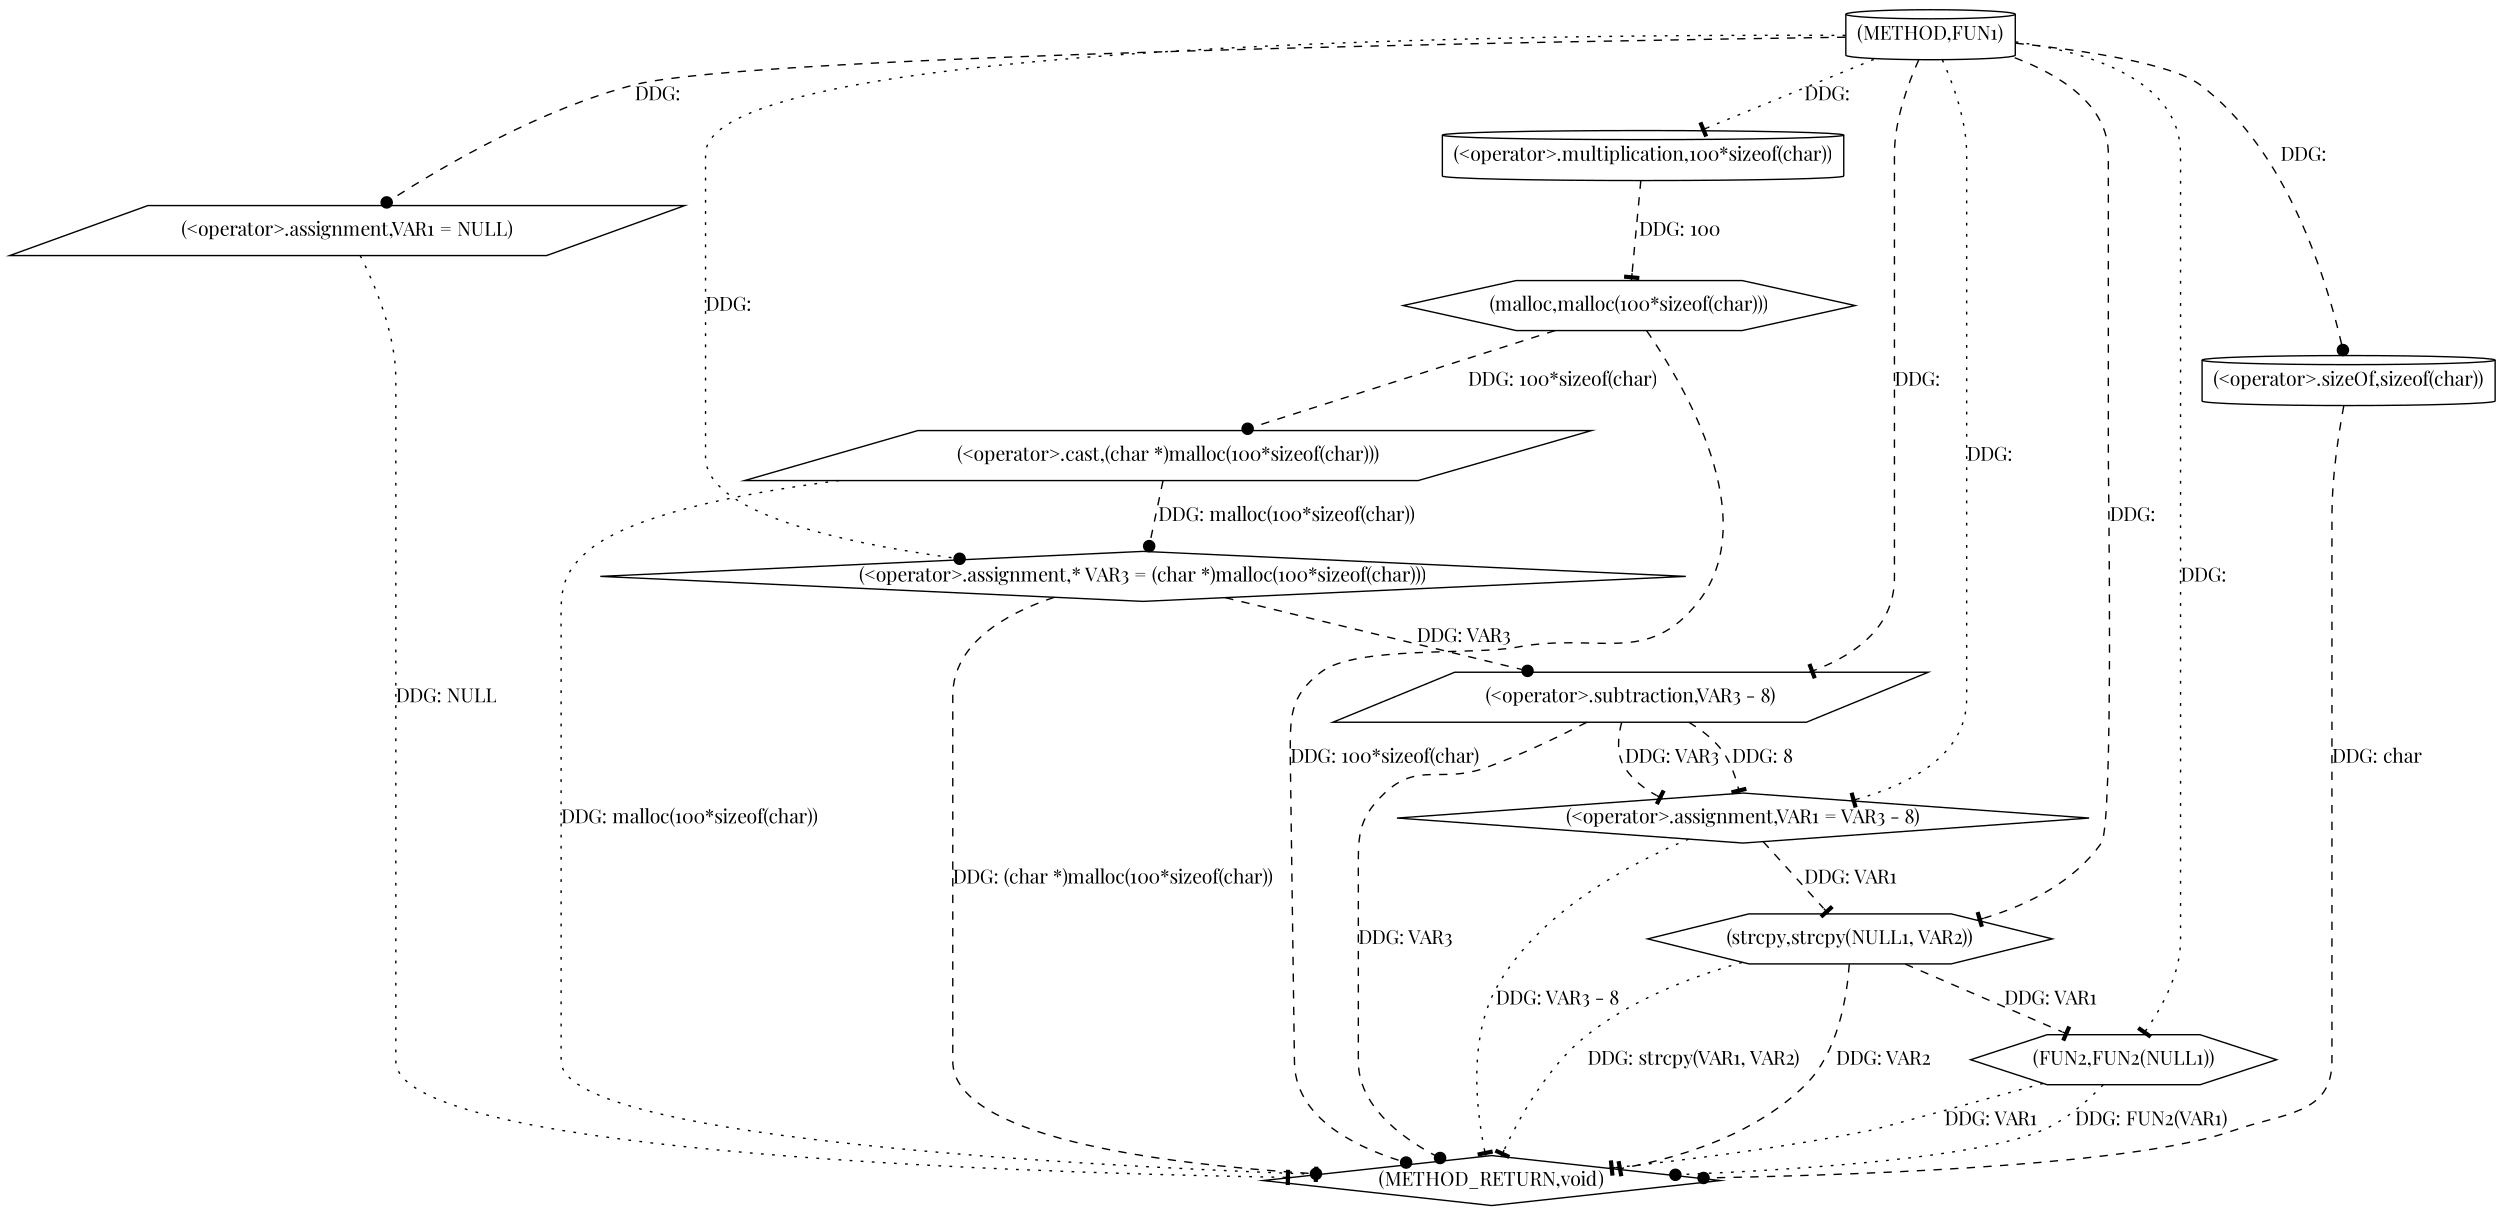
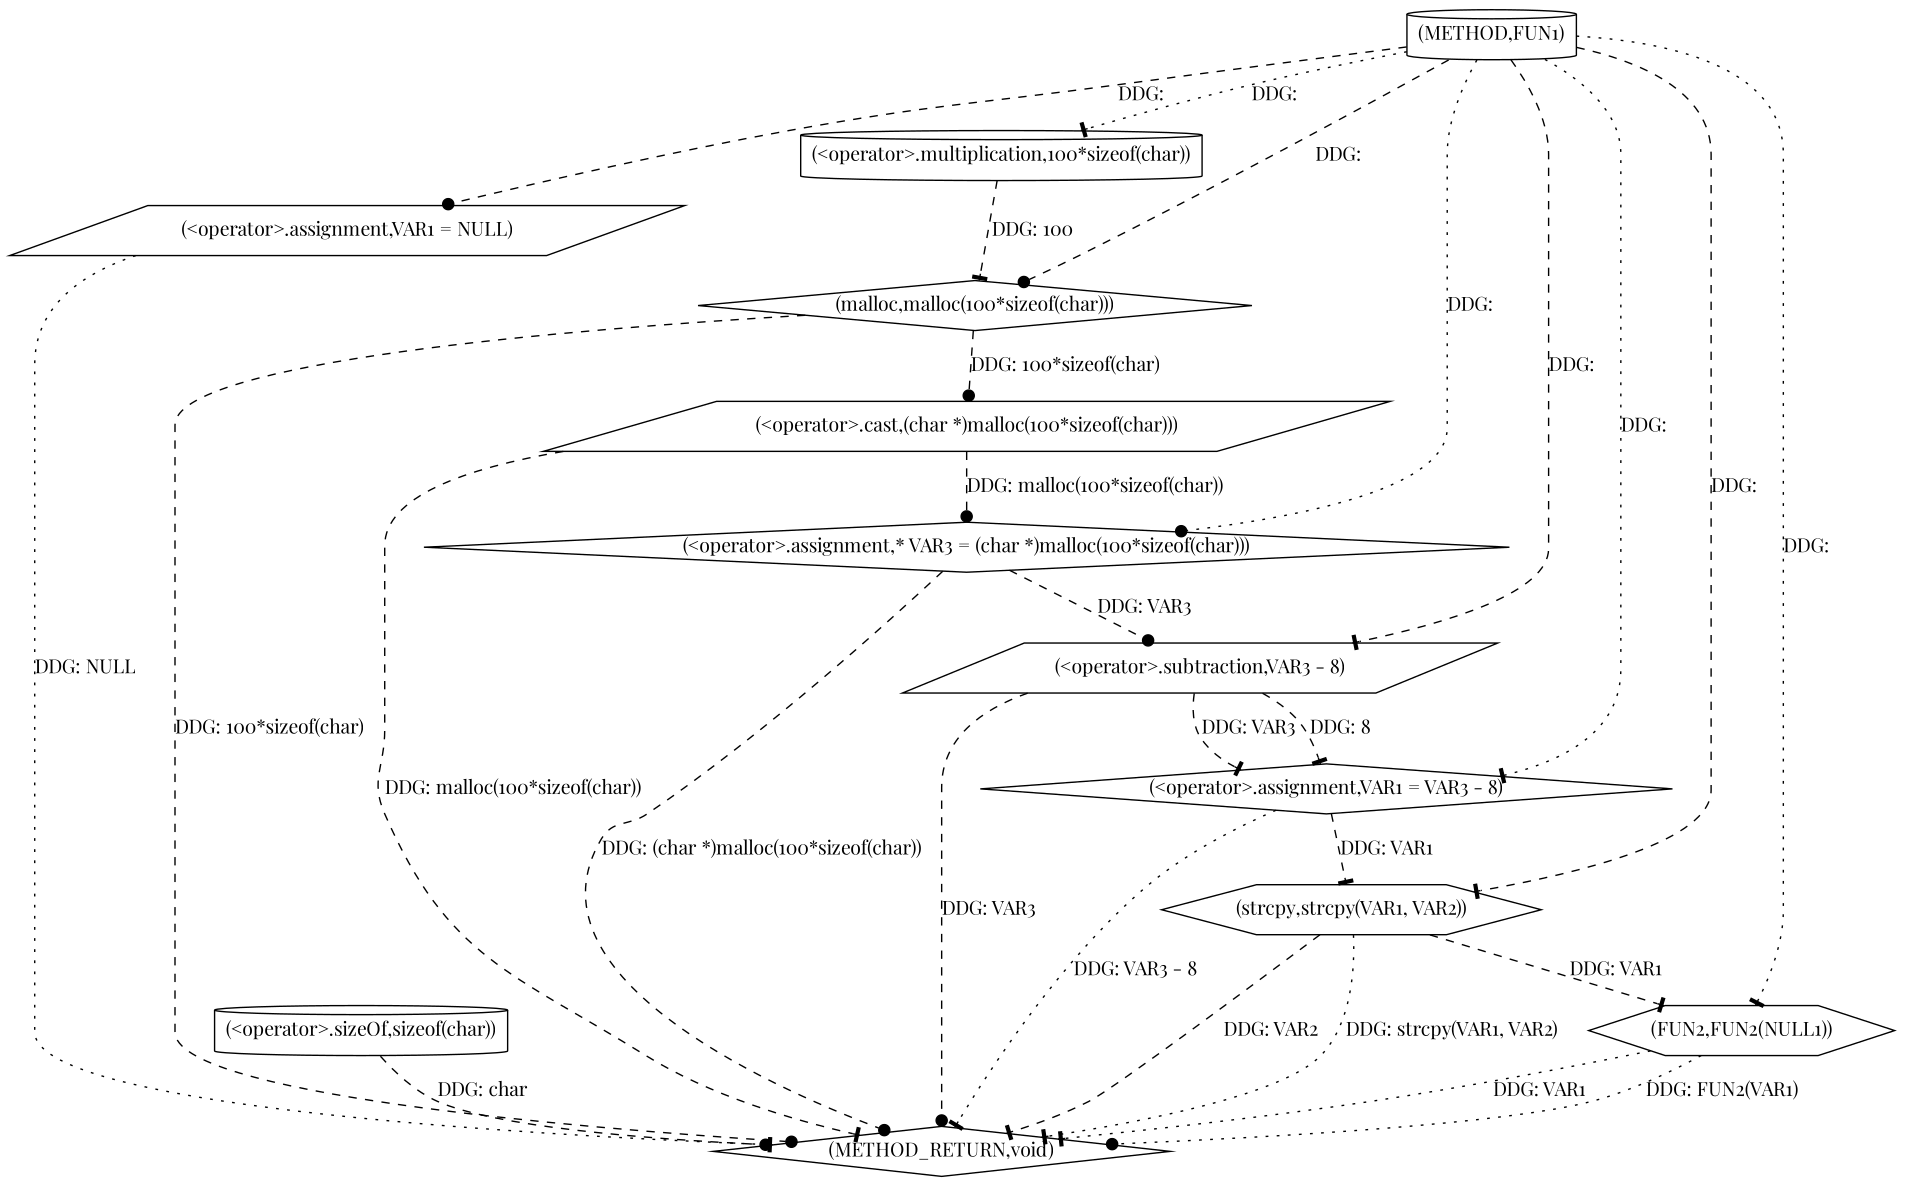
(2240, 123) -> (1240, 172)
(1629, 306) -> (975, 306)
(1850, 939) -> (1351, 910)
(561, 1056) -> (407, 860)
